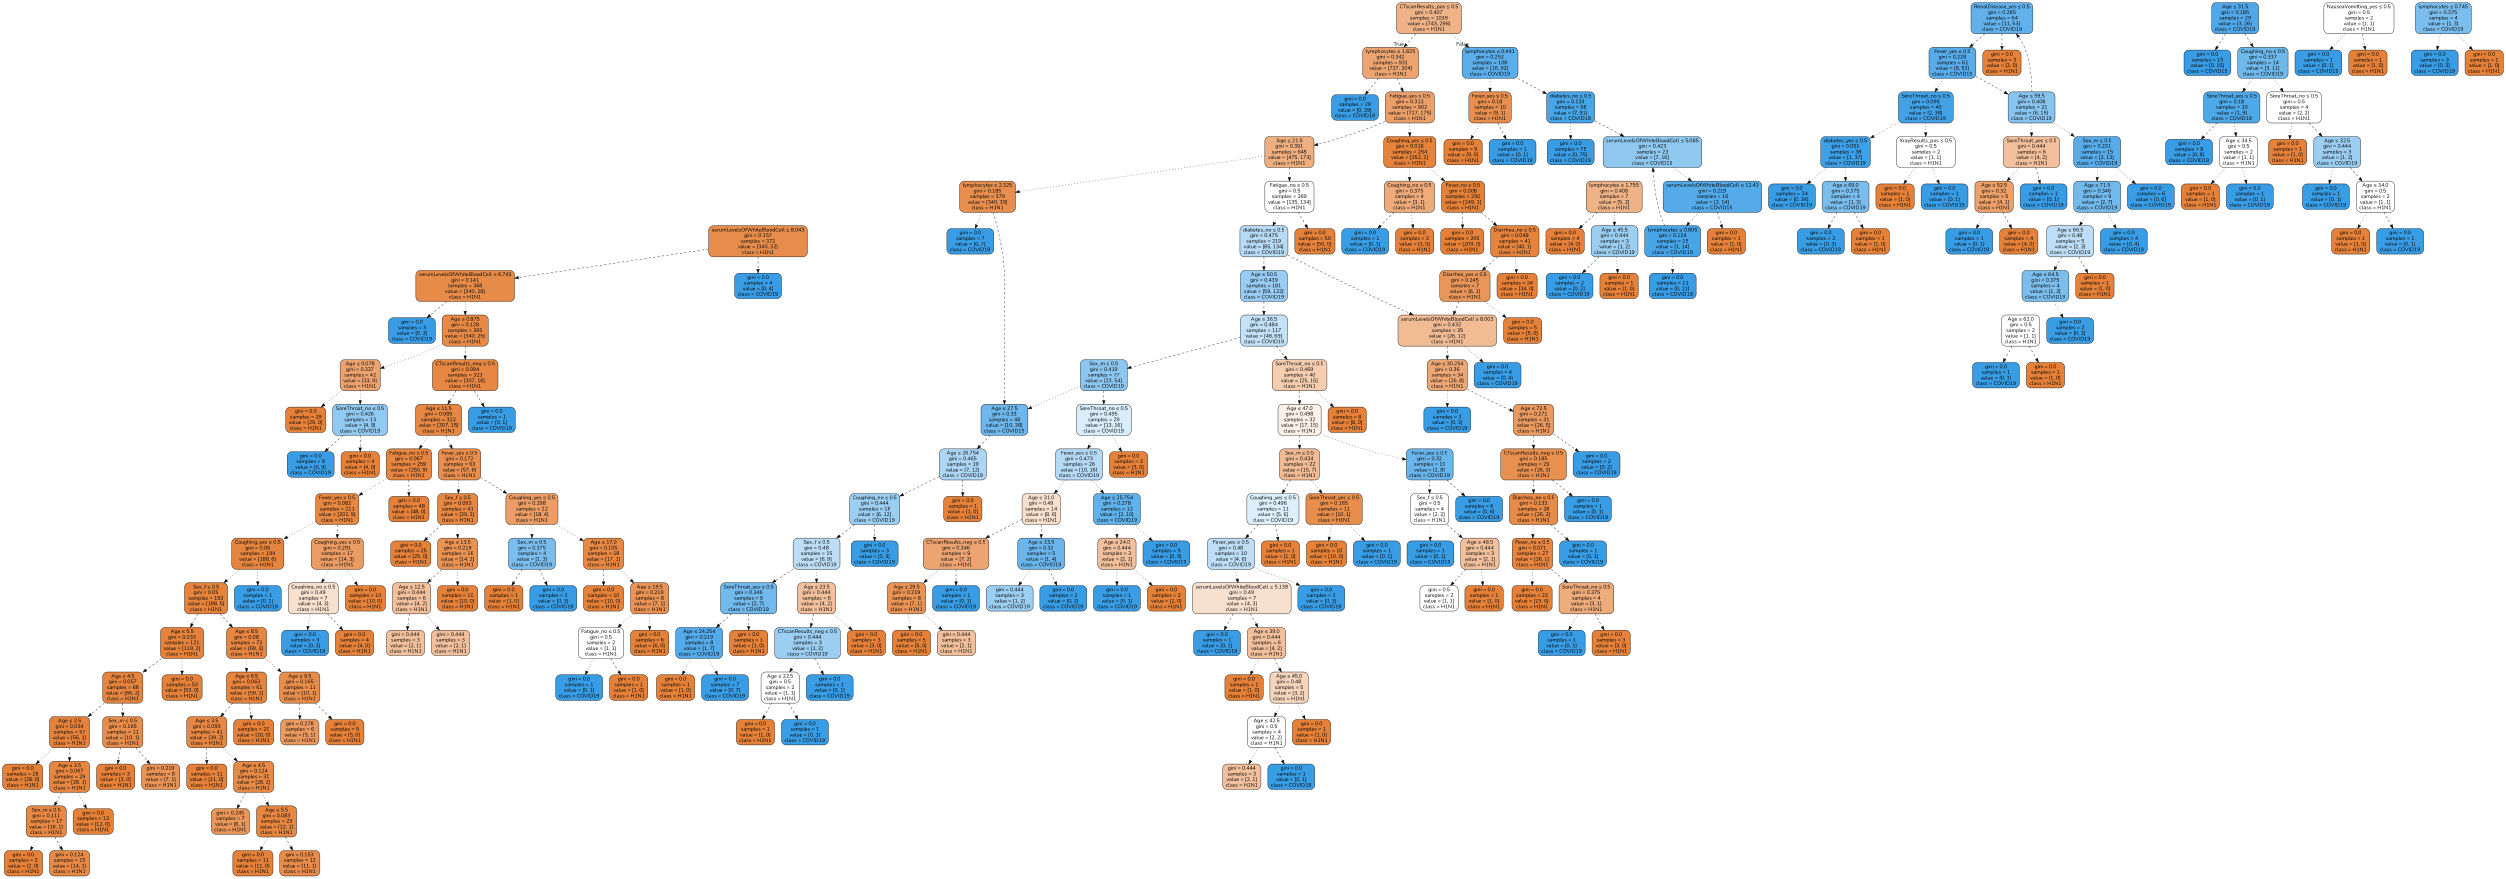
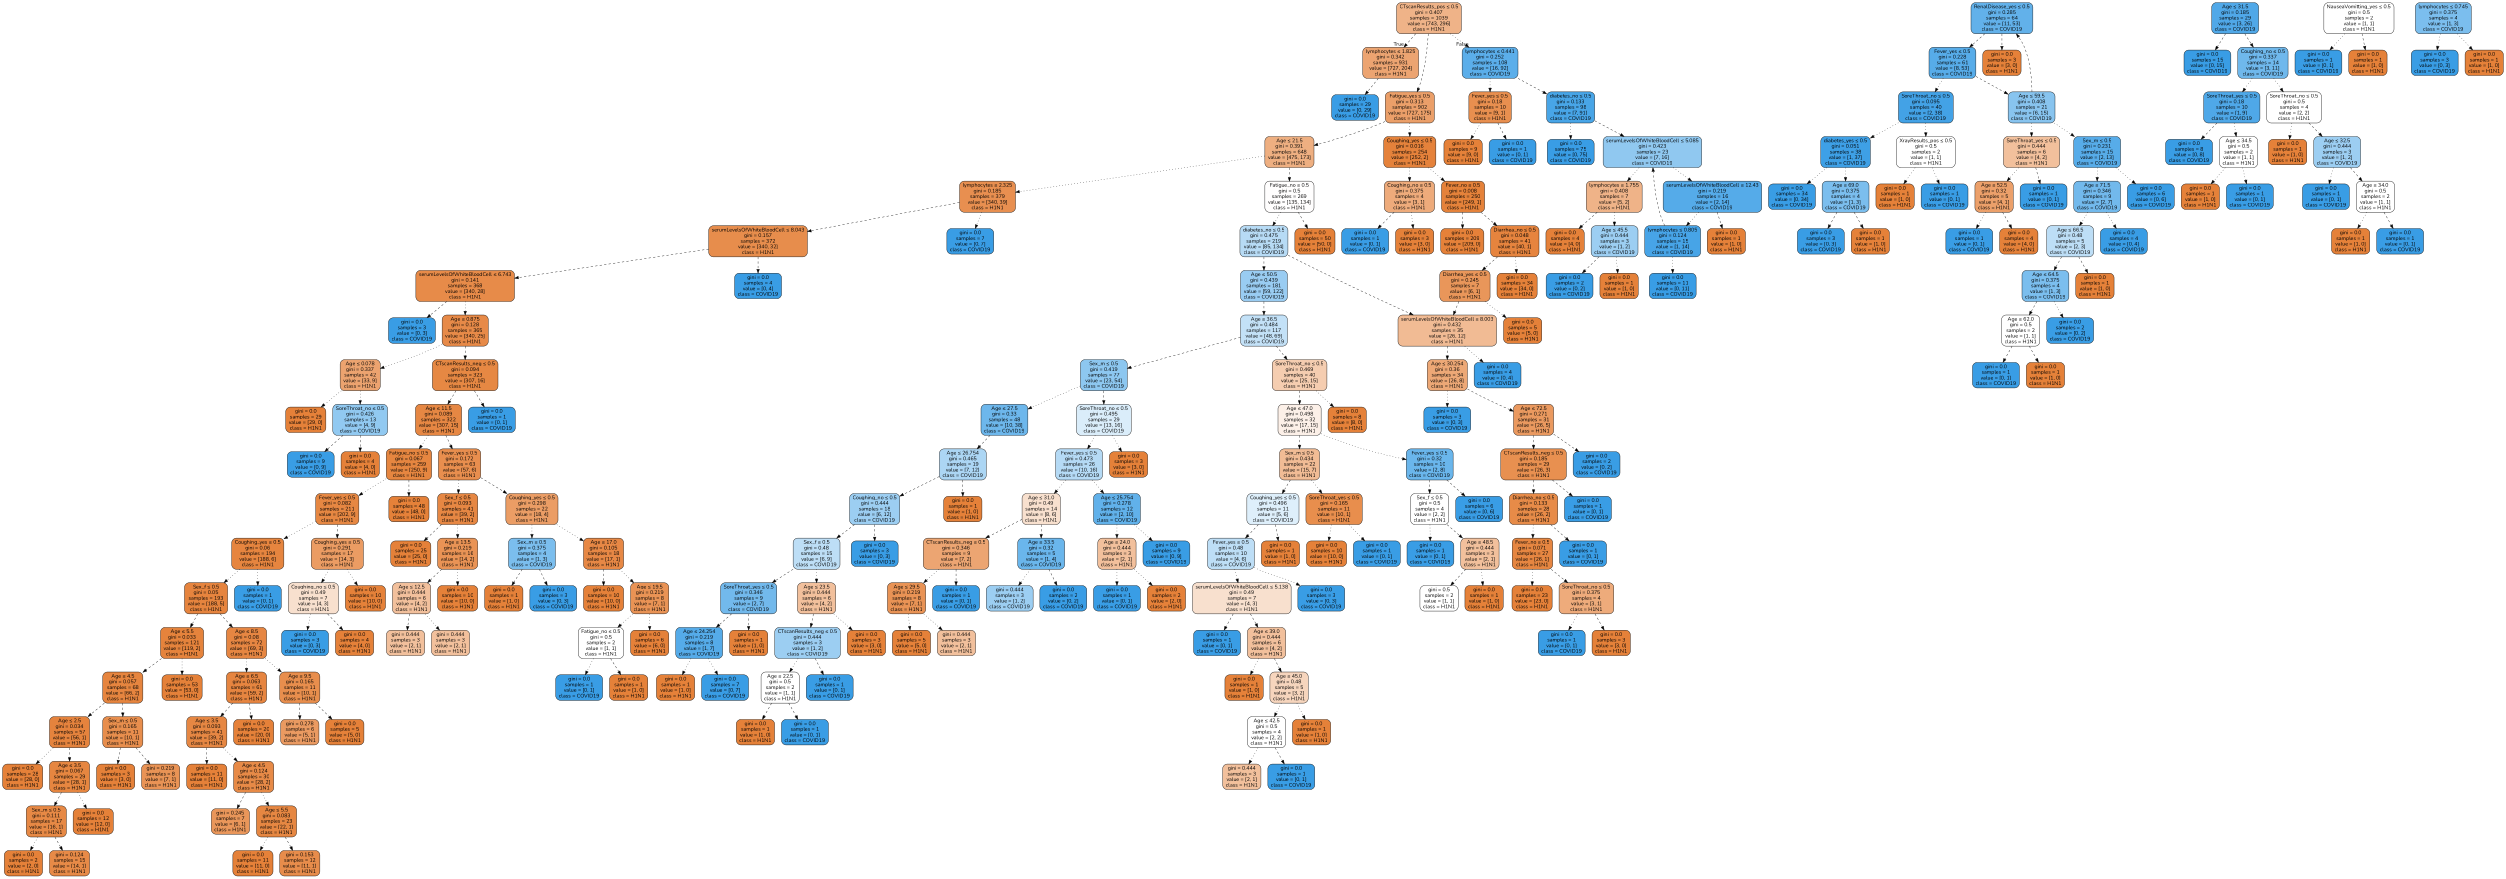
(1399, 83) -> (1425, 61)
none -> (1635, 173)
(1004, 306) -> (885, 217)
none -> (2034, 307)
